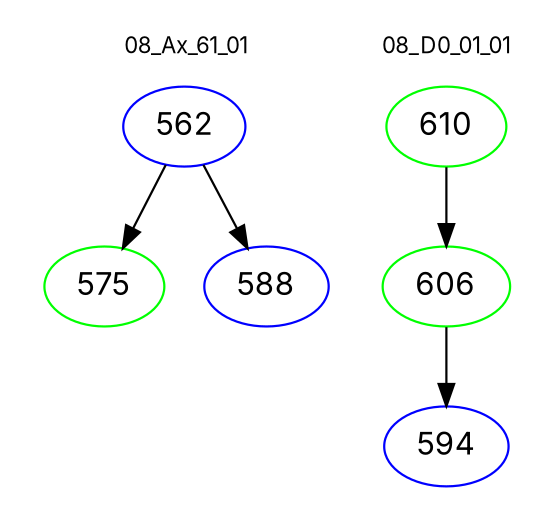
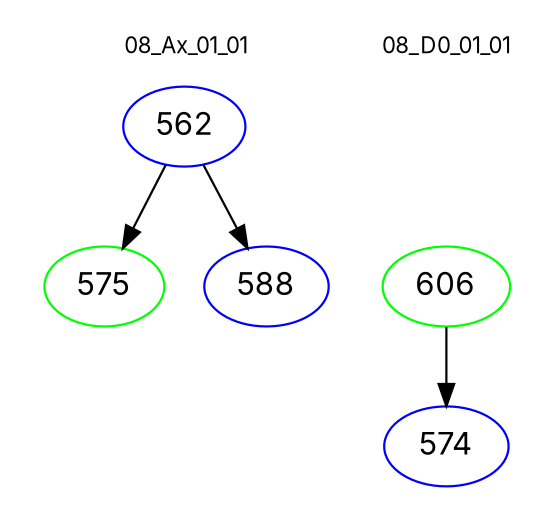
(187, 48) -> (187, 48)
(446, 127) -> none
(446, 446) -> (446, 446)
